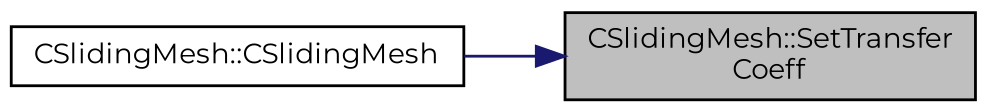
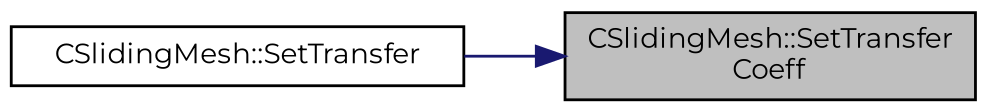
(238, 56) -> (238, 56)
